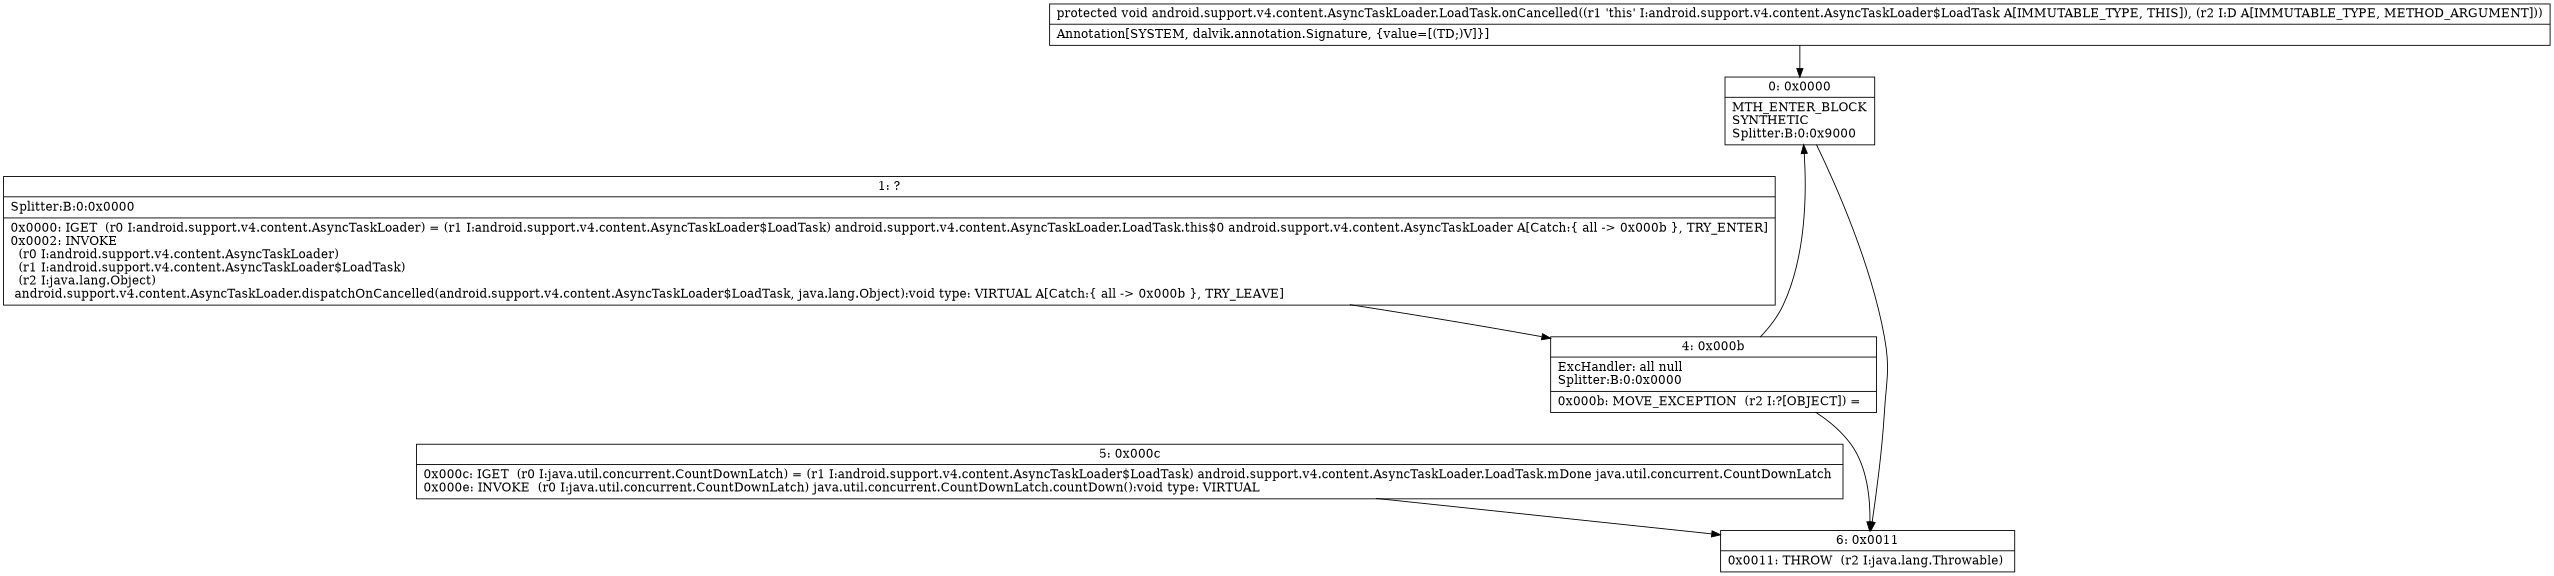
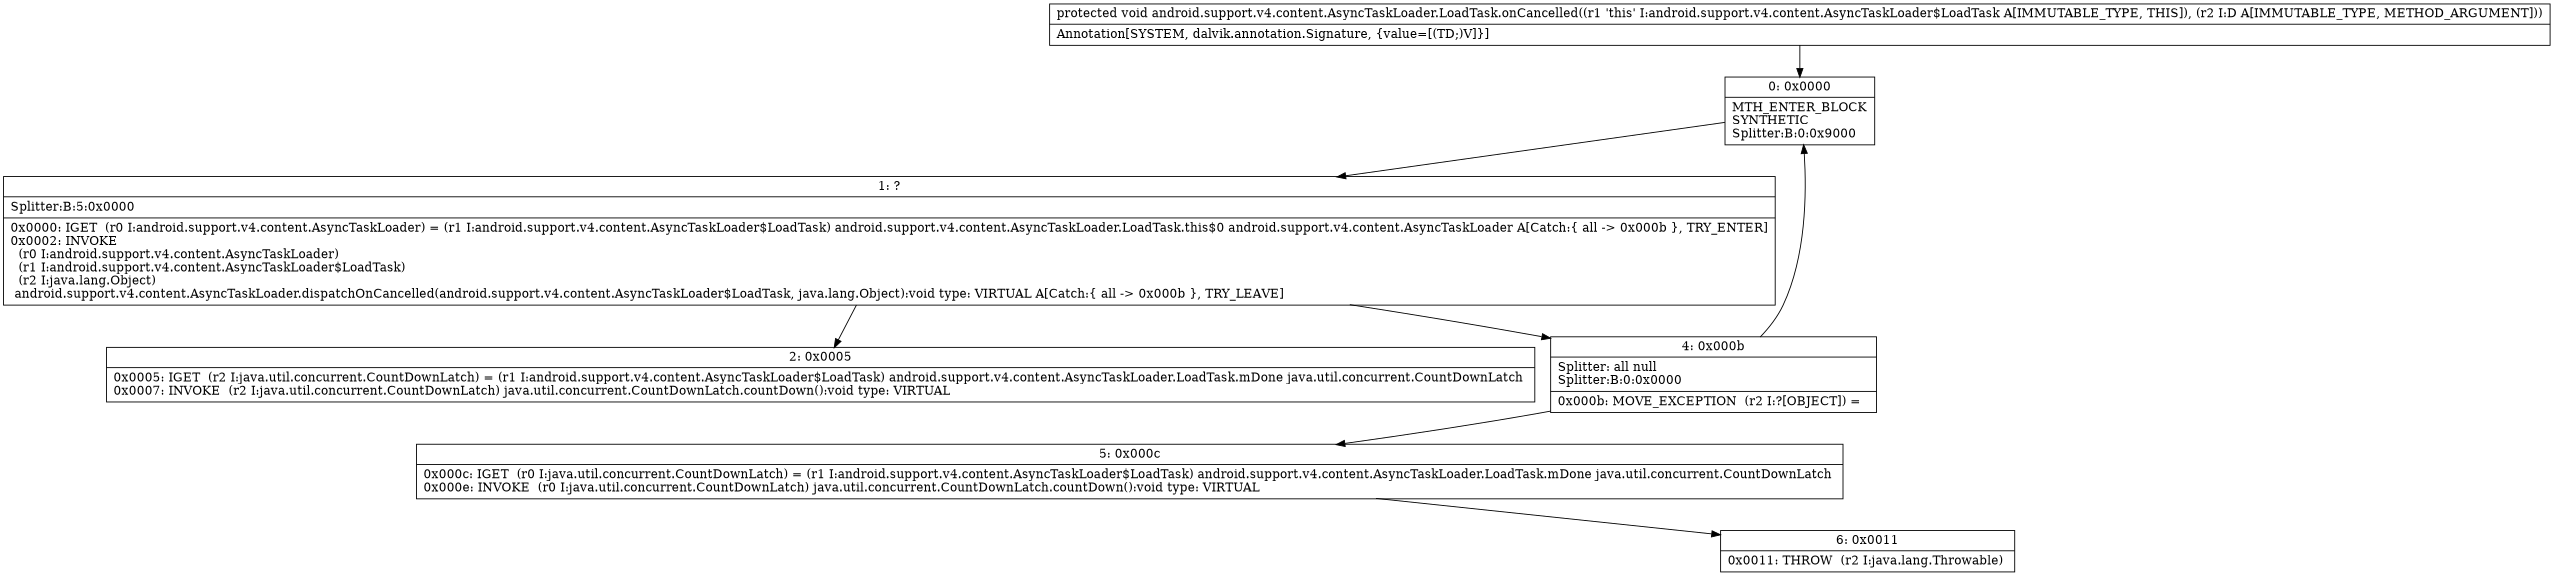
(73, 207) -> (73, 207)
(1882, 328) -> (1535, 149)
(1620, 367) -> (1607, 367)
none -> (821, 375)
(1859, 459) -> (1448, 428)
